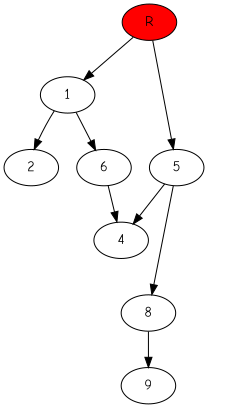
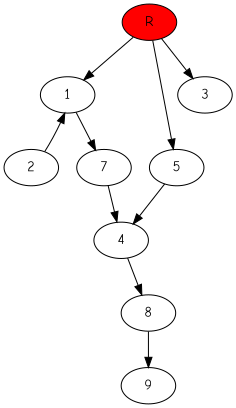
none -> (205, 95)
(46, 125) -> (53, 137)
(104, 168) -> (104, 168)
(164, 235) -> (133, 272)
